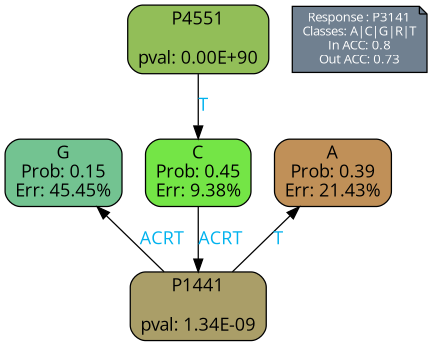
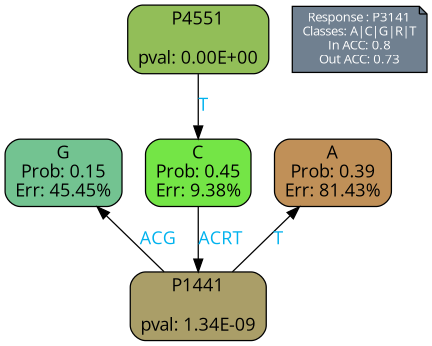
(198, 39) -> (198, 39)
(333, 173) -> (333, 173)
(162, 240) -> (158, 240)
